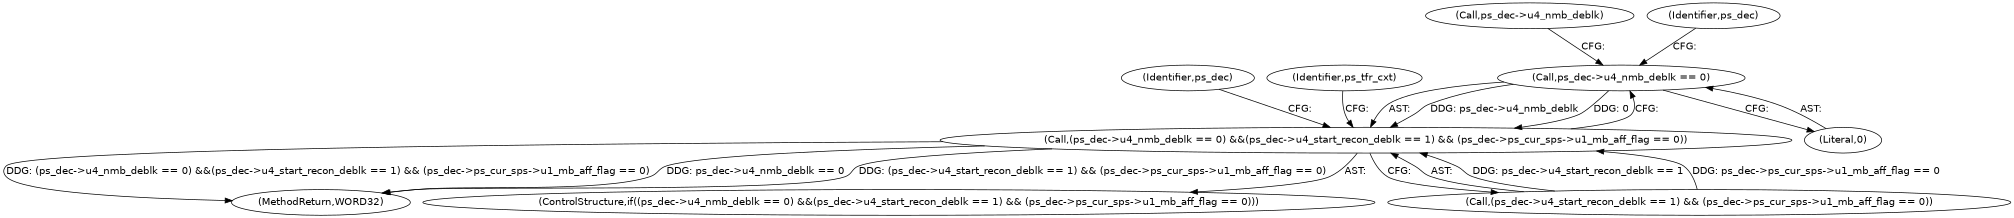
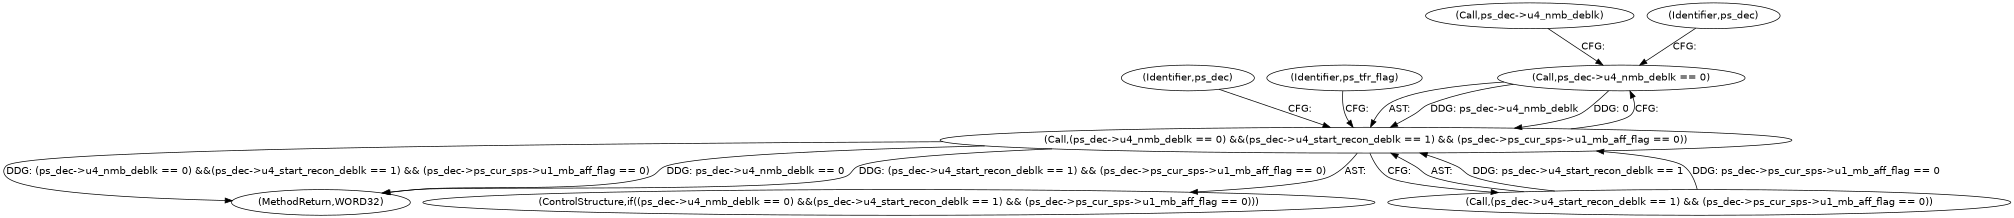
(1345, 78) -> (1345, 78)
(1843, 140) -> none
